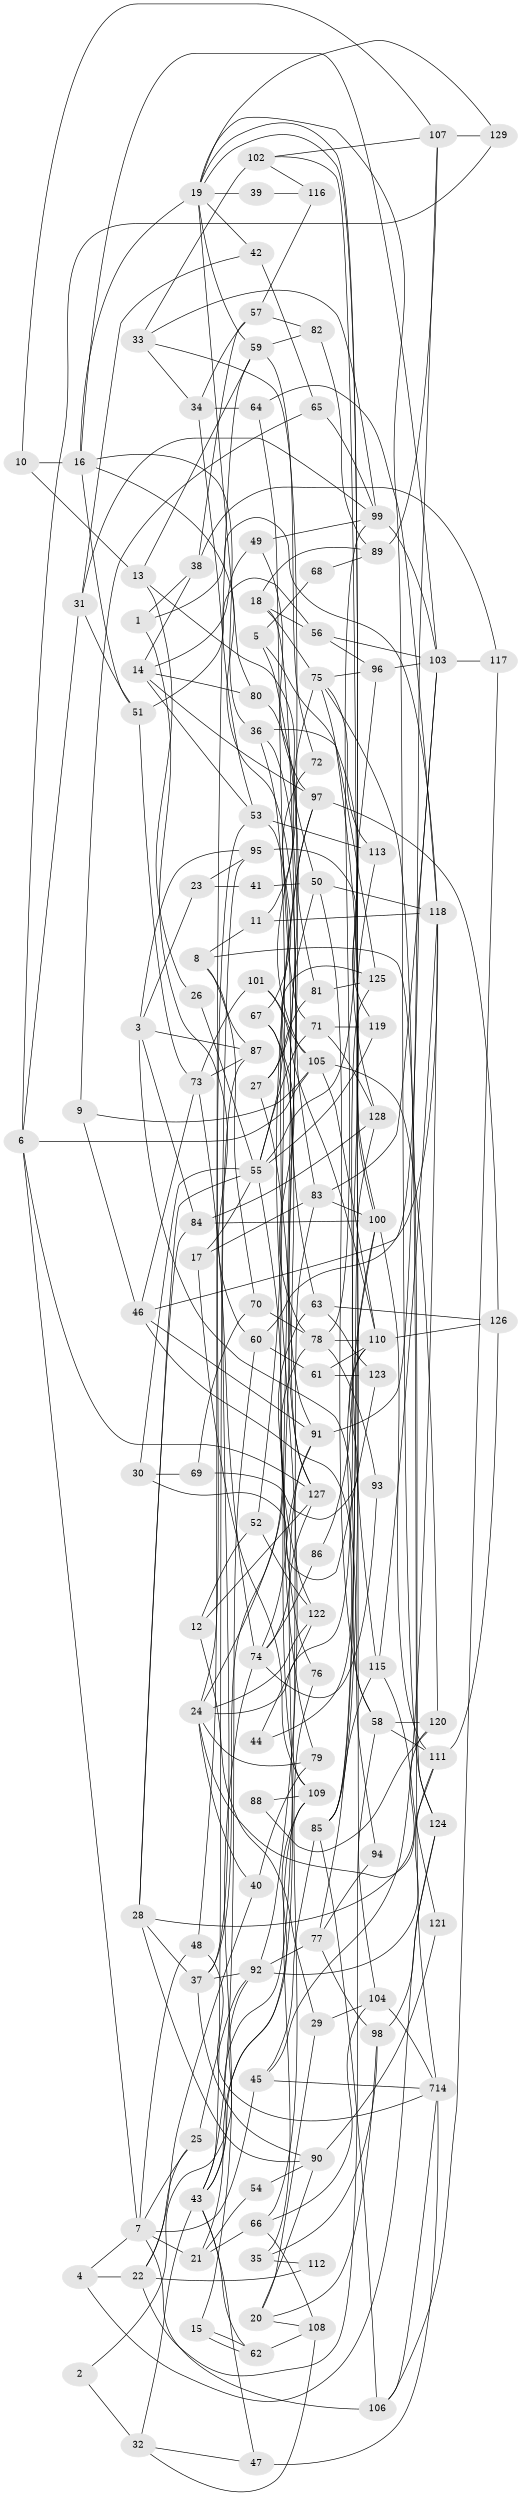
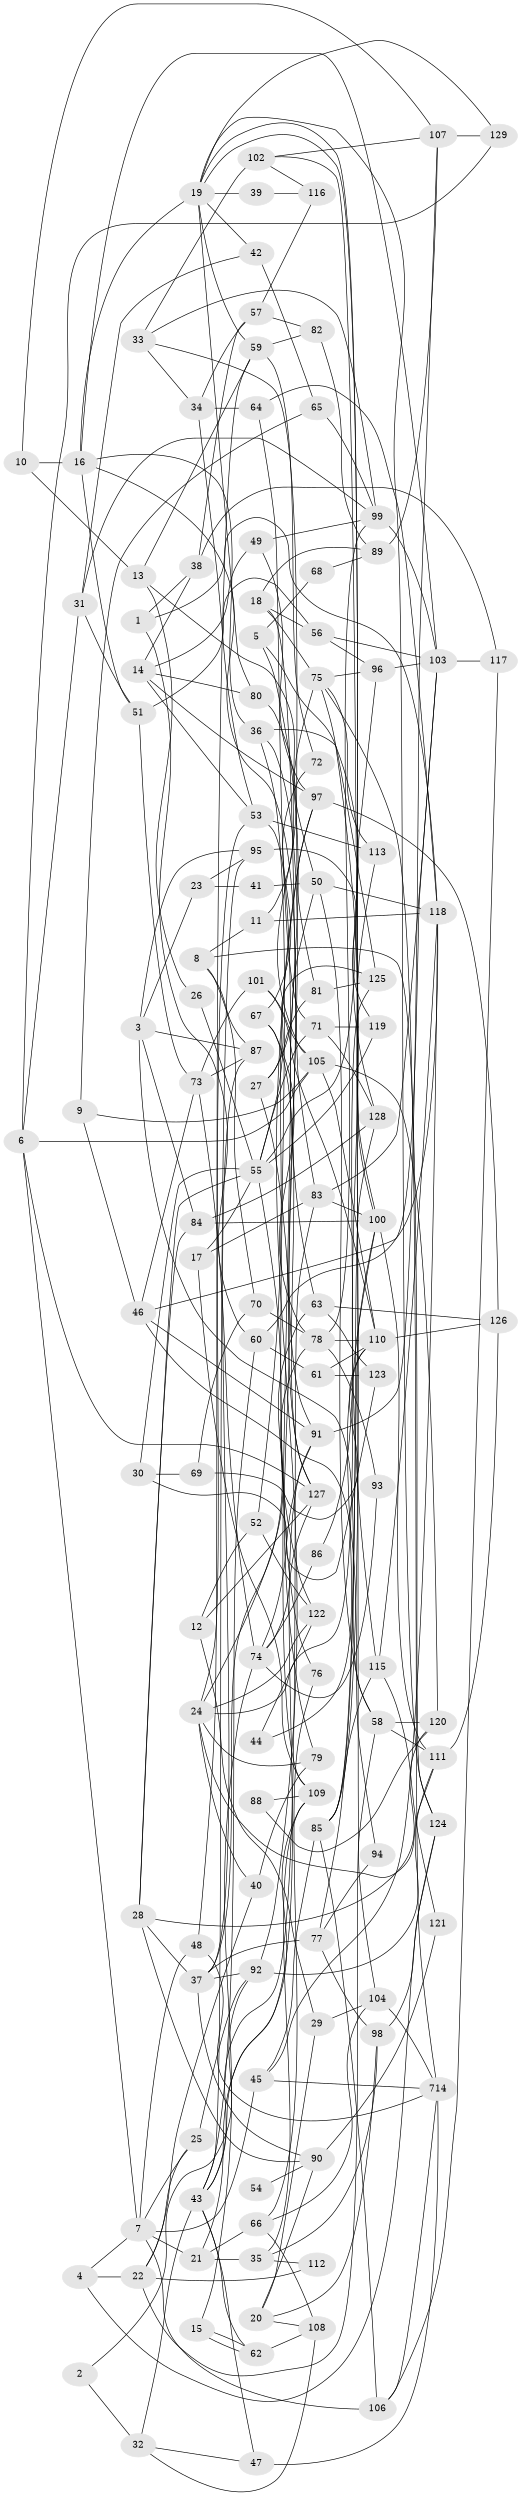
(287, 1955) -> (251, 1949)
(227, 2221) -> (227, 2259)
